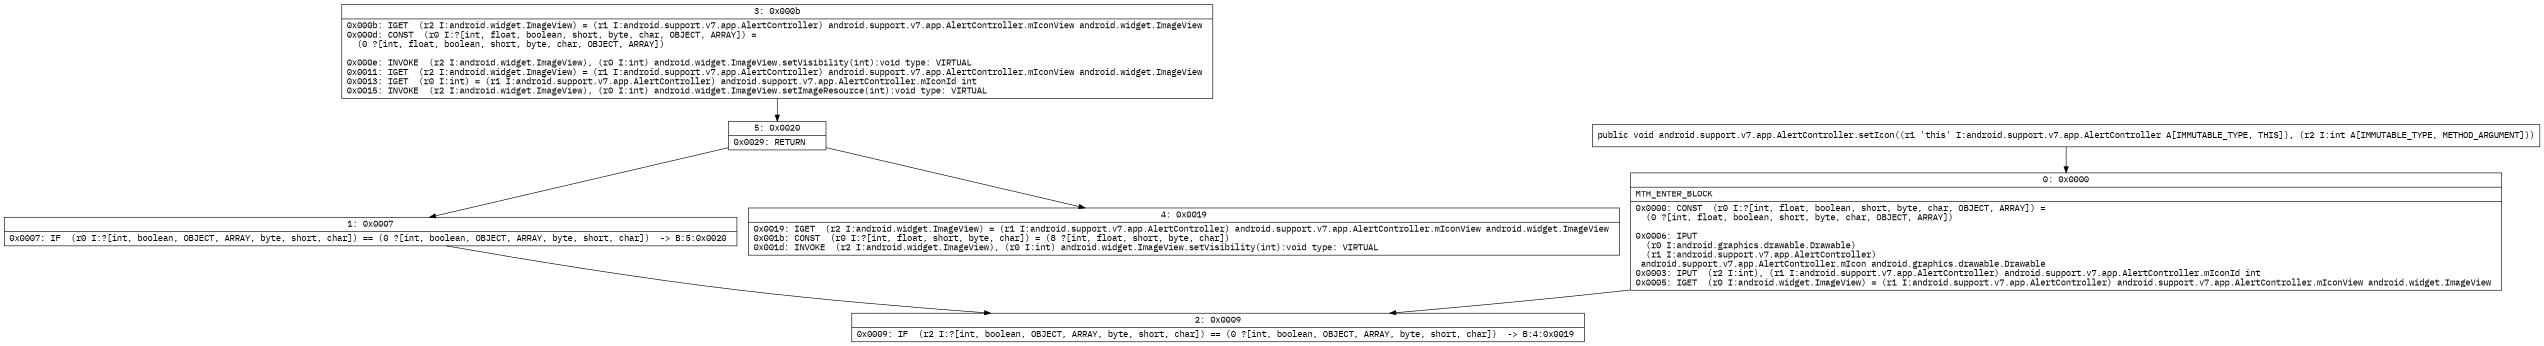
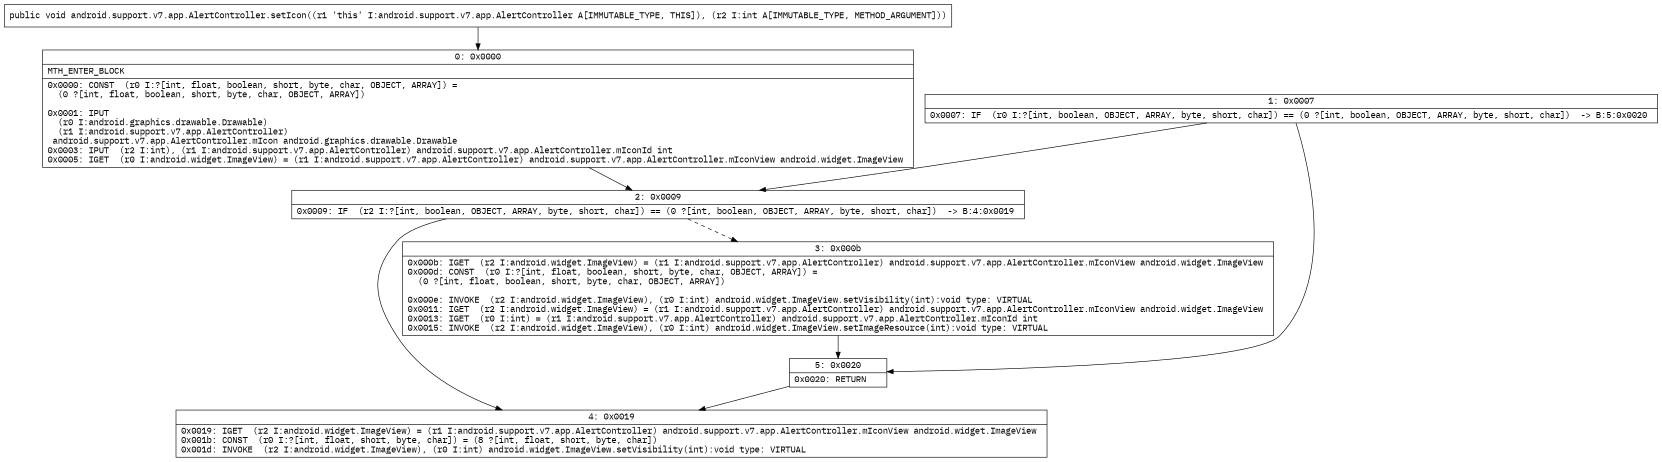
(777, 142) -> (838, 380)
(582, 182) -> (1199, 356)
none -> (710, 229)
(1672, 236) -> (84, 113)
none -> (388, 321)
